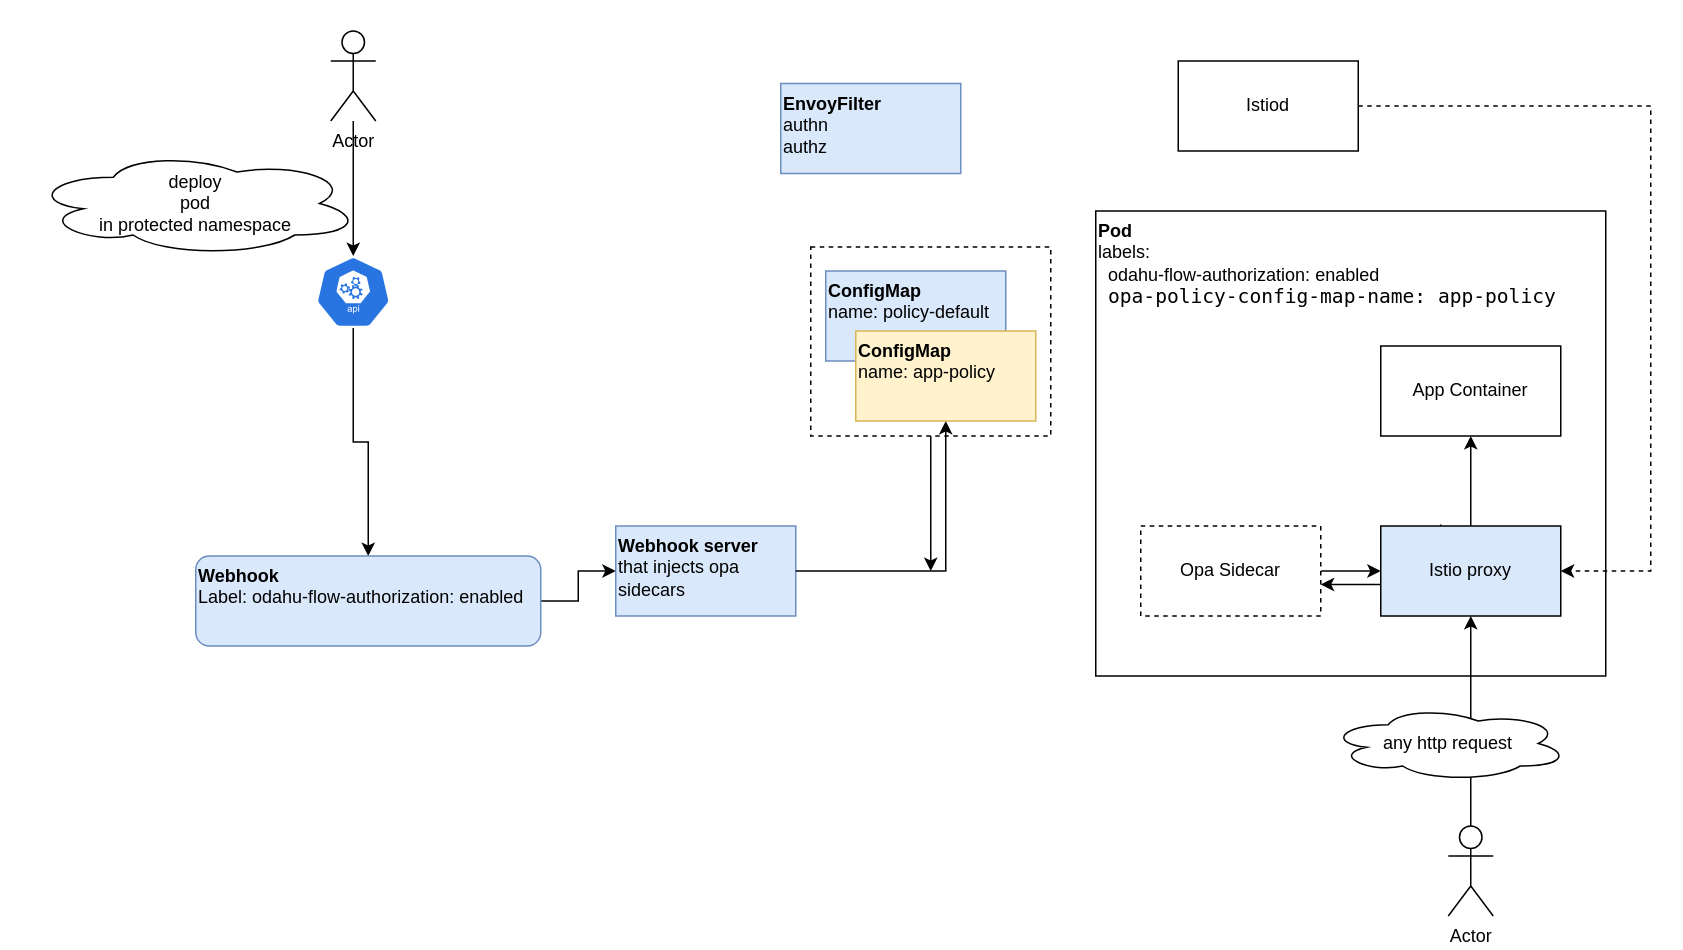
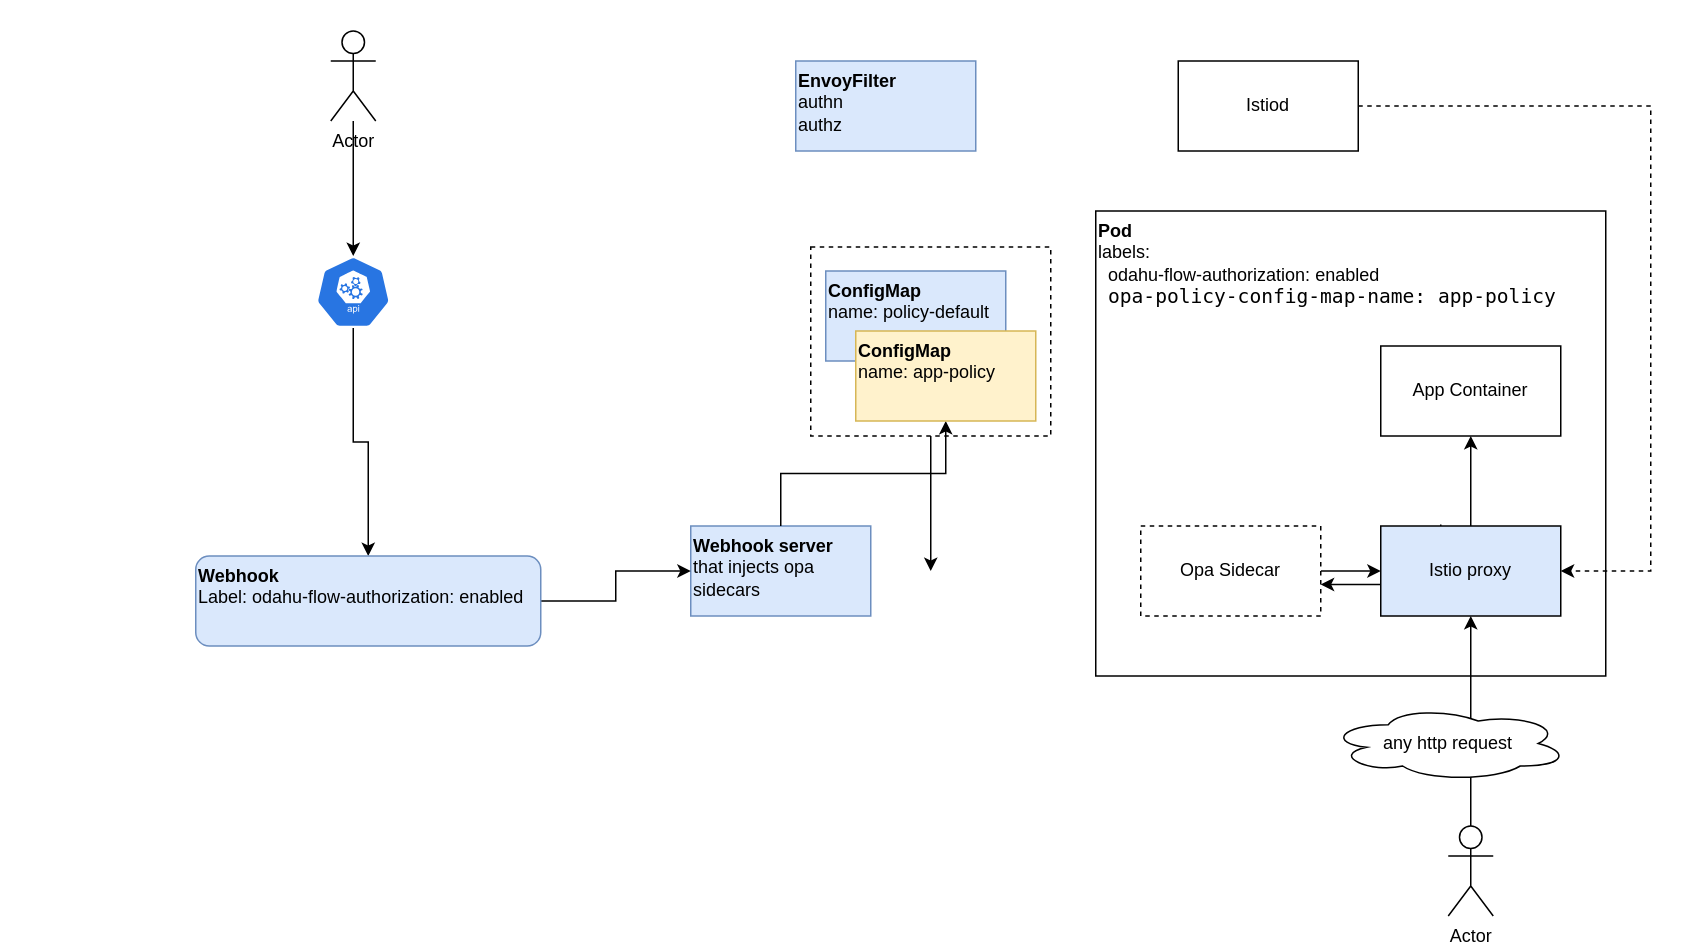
(871, 128) -> (886, 106)
(196, 203) -> none
(706, 571) -> (781, 571)
